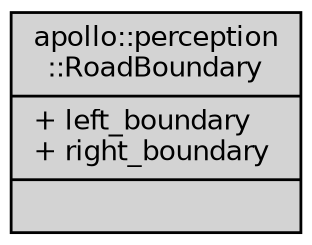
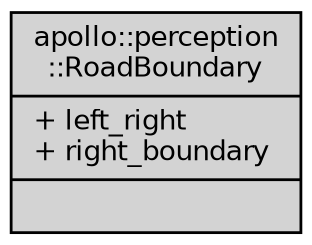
(143, 121) -> (110, 121)
